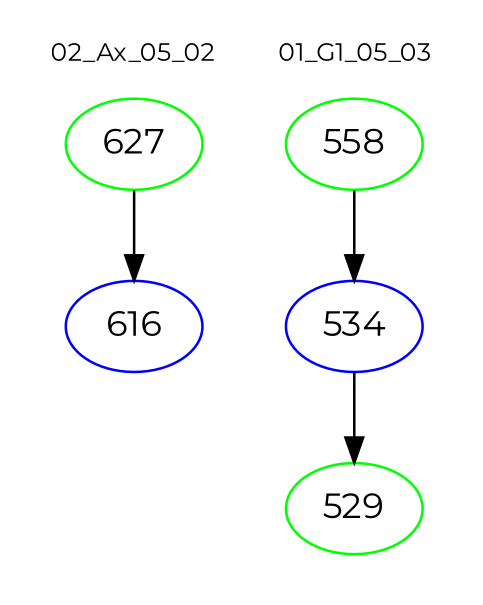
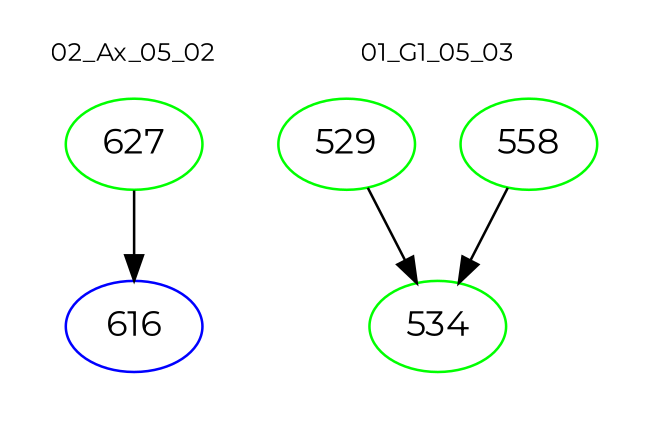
(354, 326) -> (438, 326)
(354, 405) -> (386, 224)
